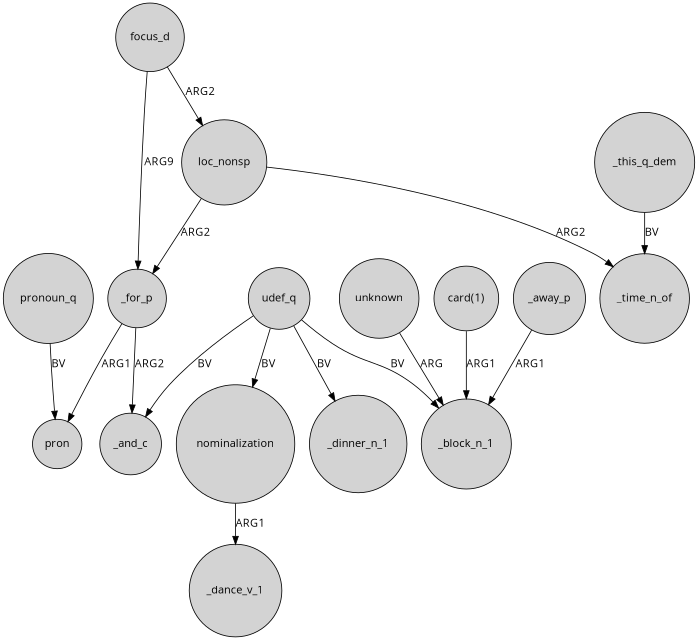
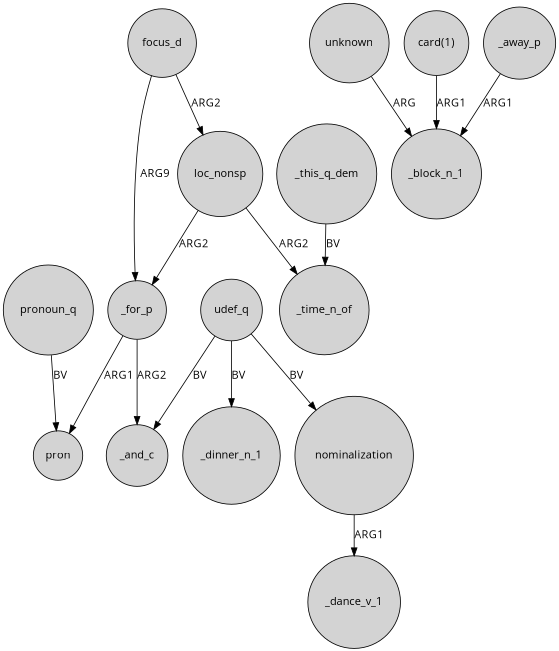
(367, 361) -> none
